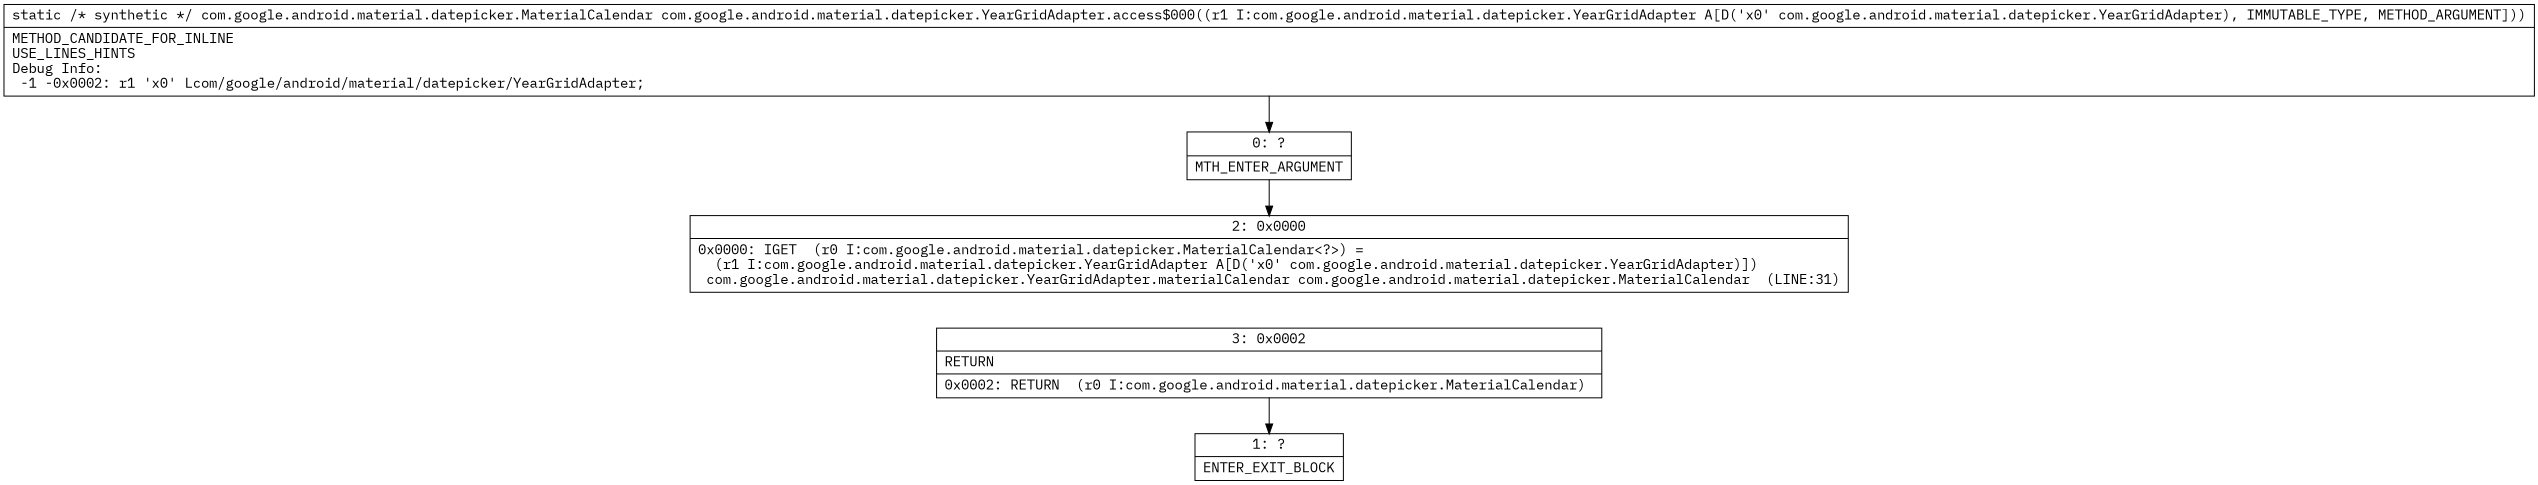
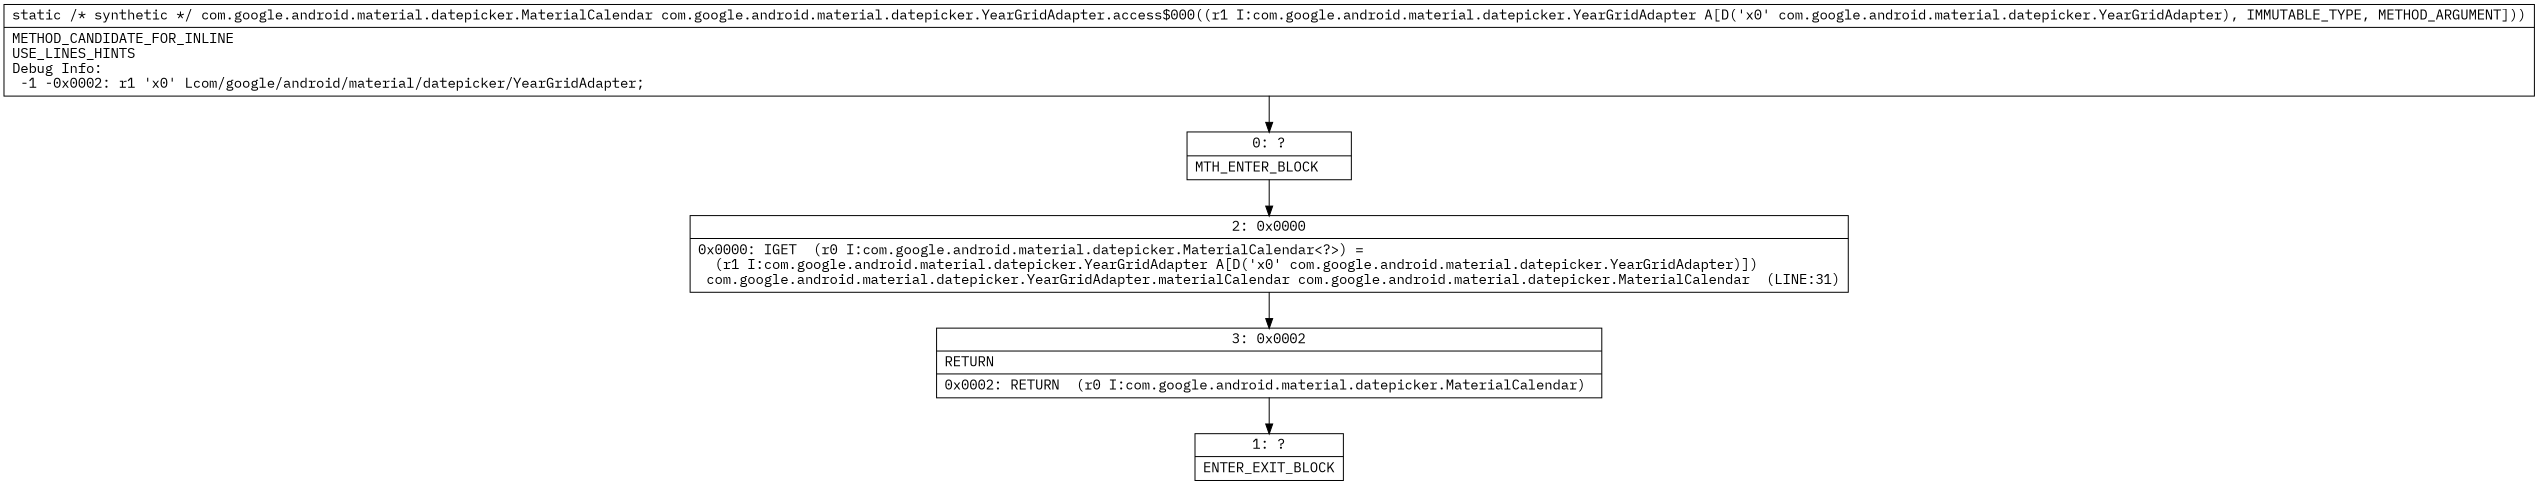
(1269, 167) -> (1257, 167)
none -> (1269, 305)
